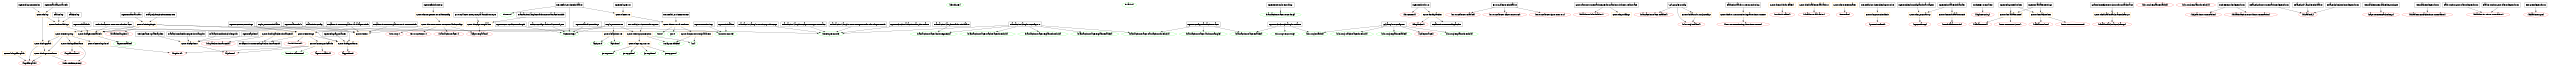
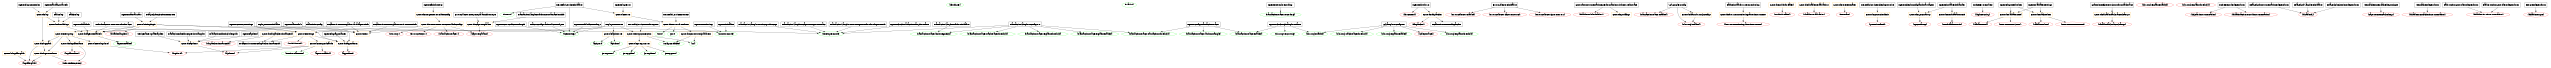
(587, 24) -> (587, 24)
